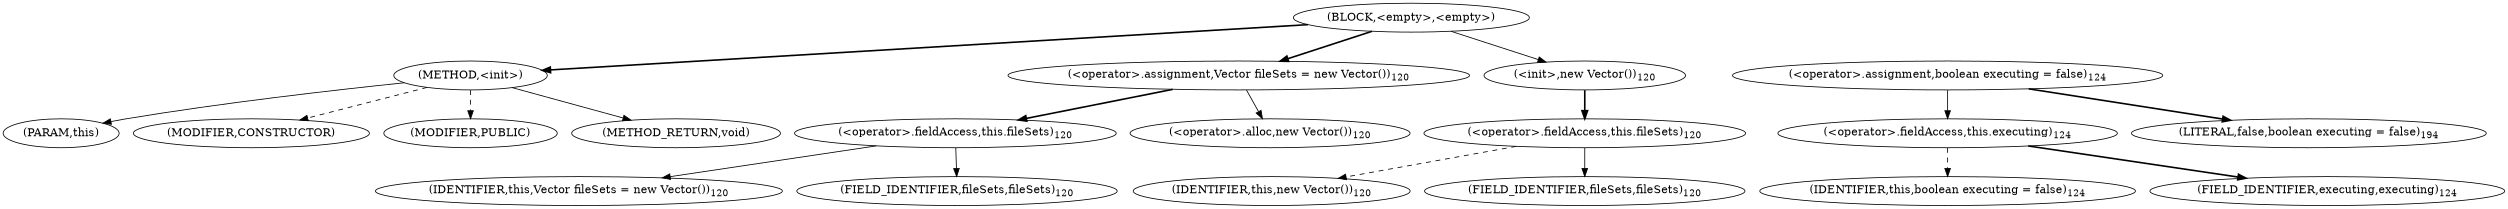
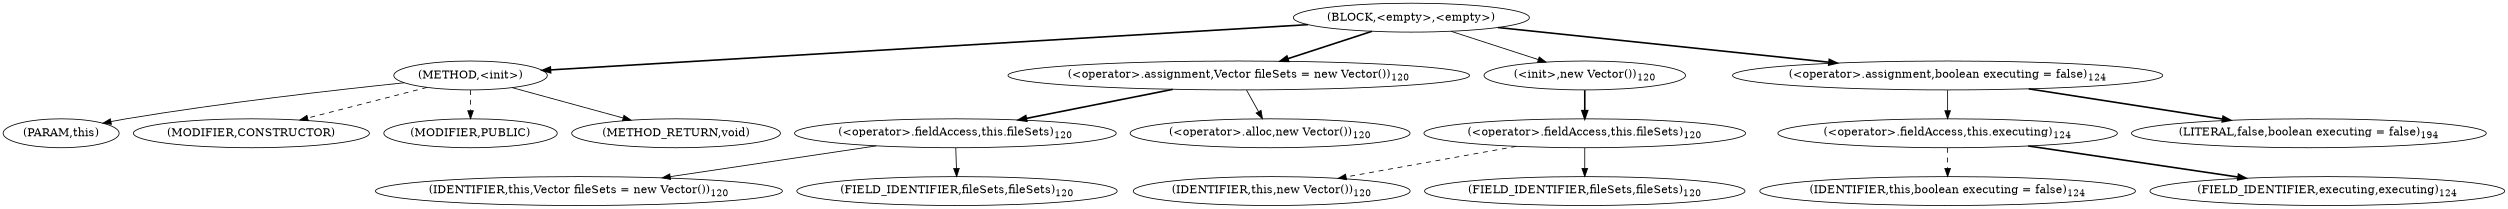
none -> (1663, 45)
